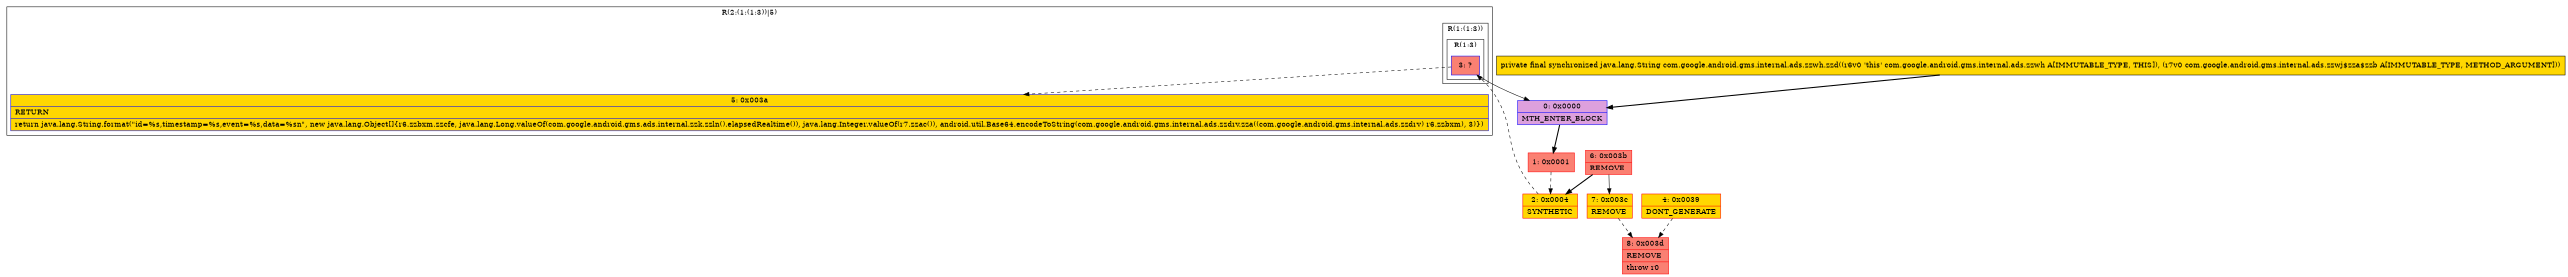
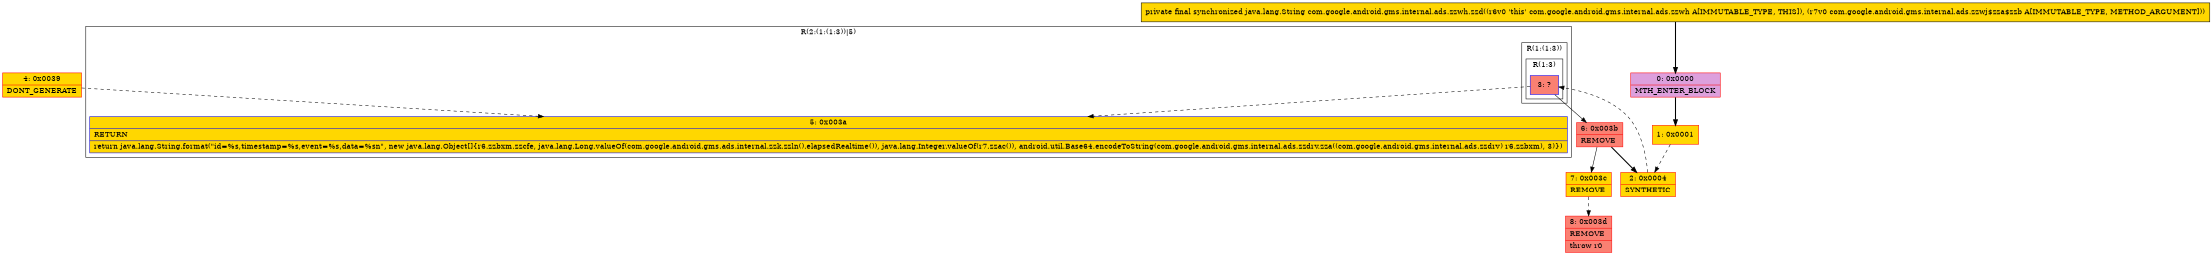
(1500, 88) -> (1568, 106)
(1562, 113) -> (1675, 85)
(1551, 162) -> (1675, 135)
(1667, 226) -> (310, 102)
